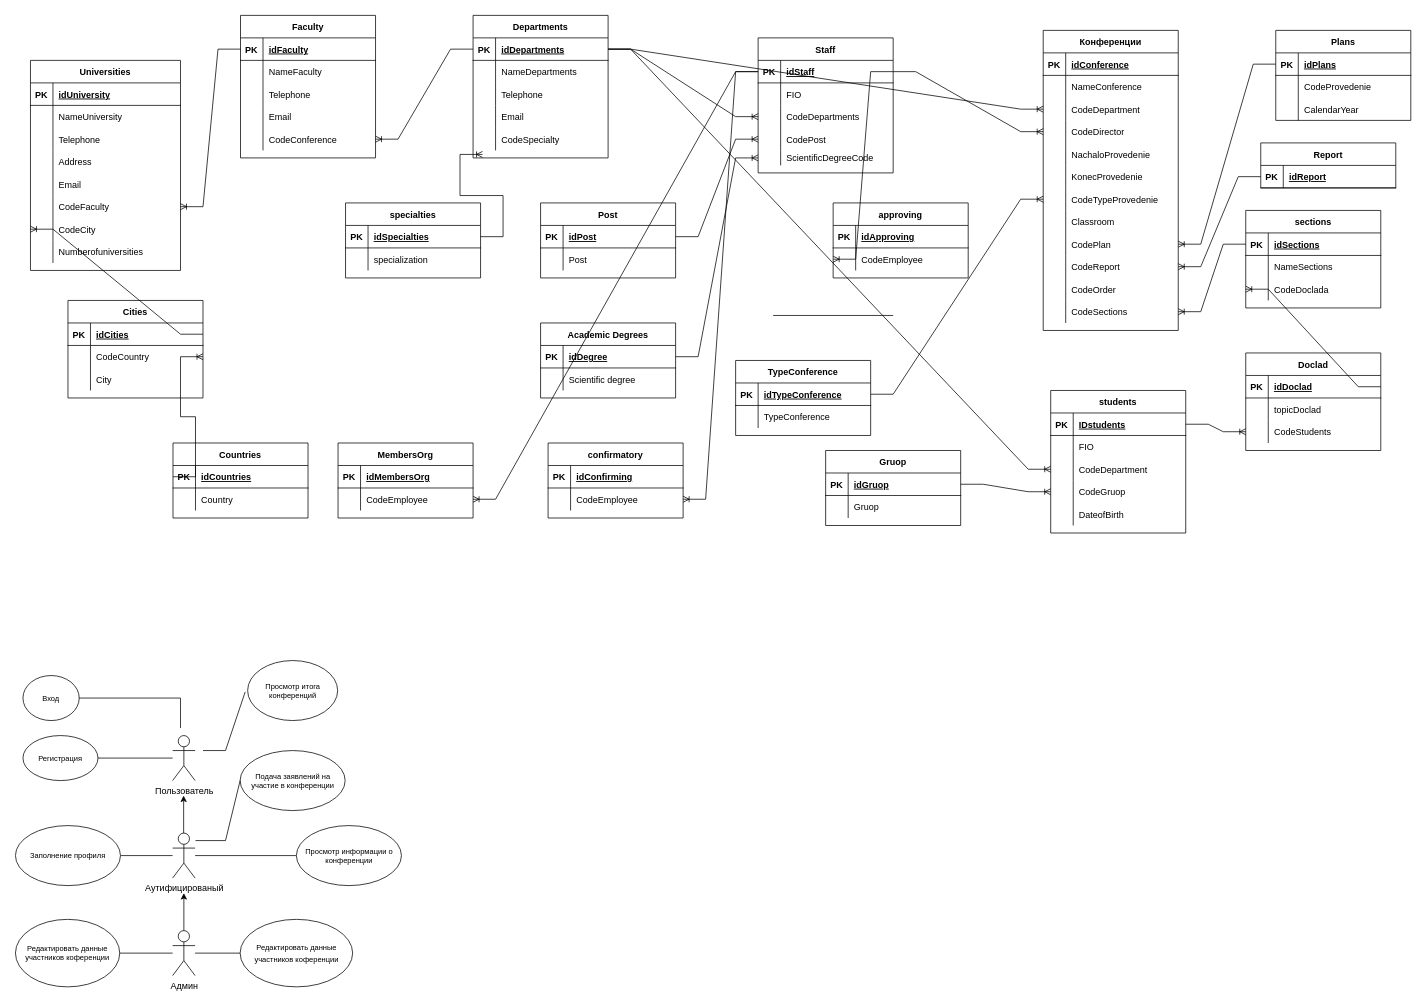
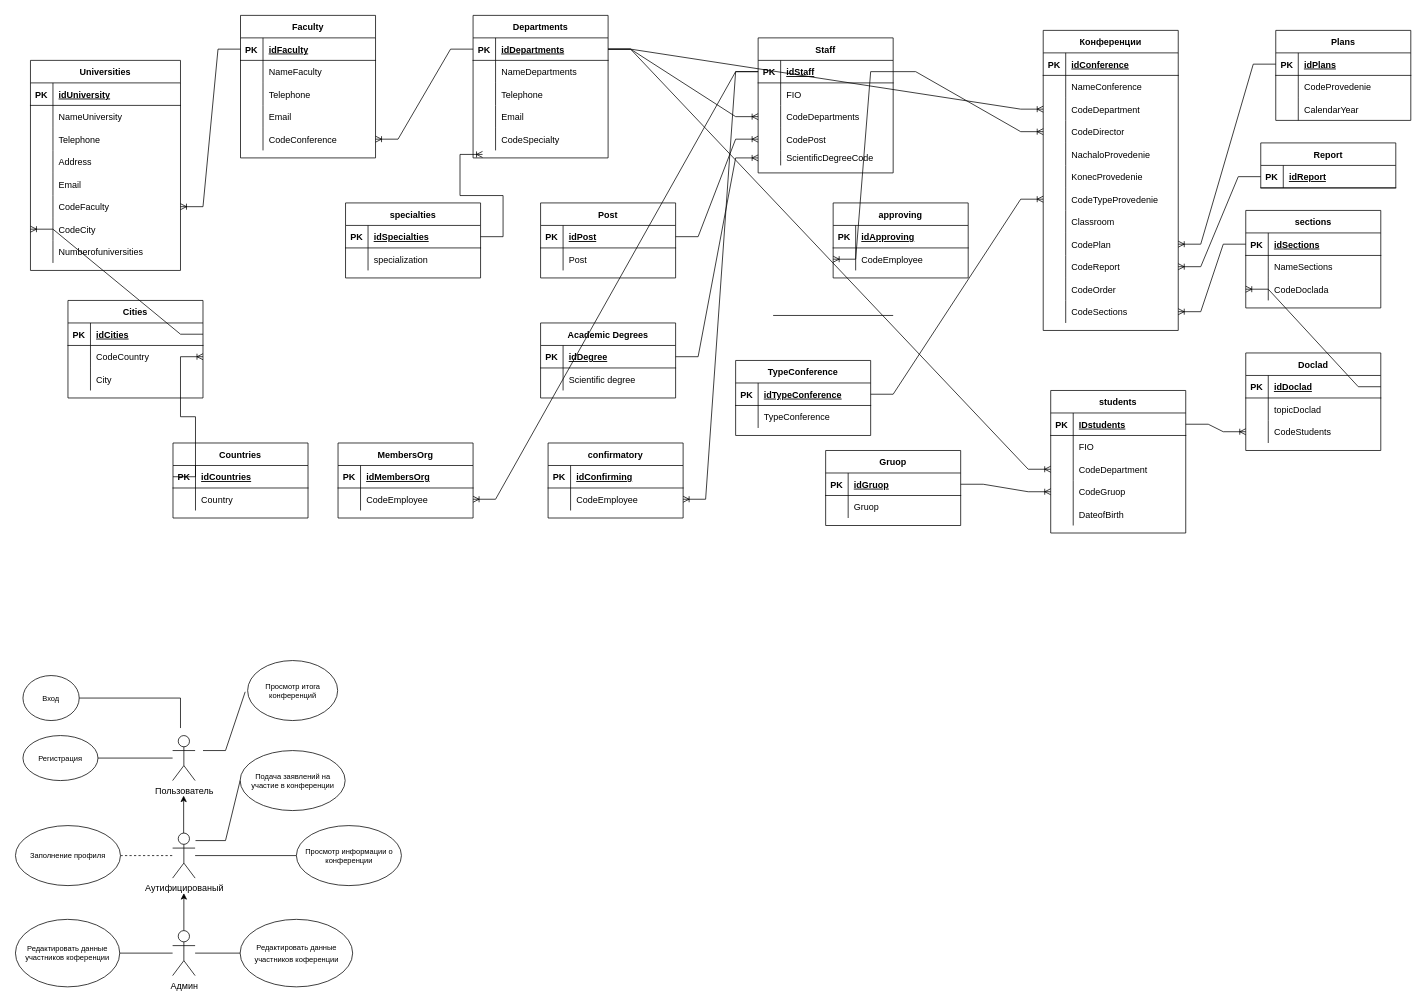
(146, 855) -> (146, 855)
